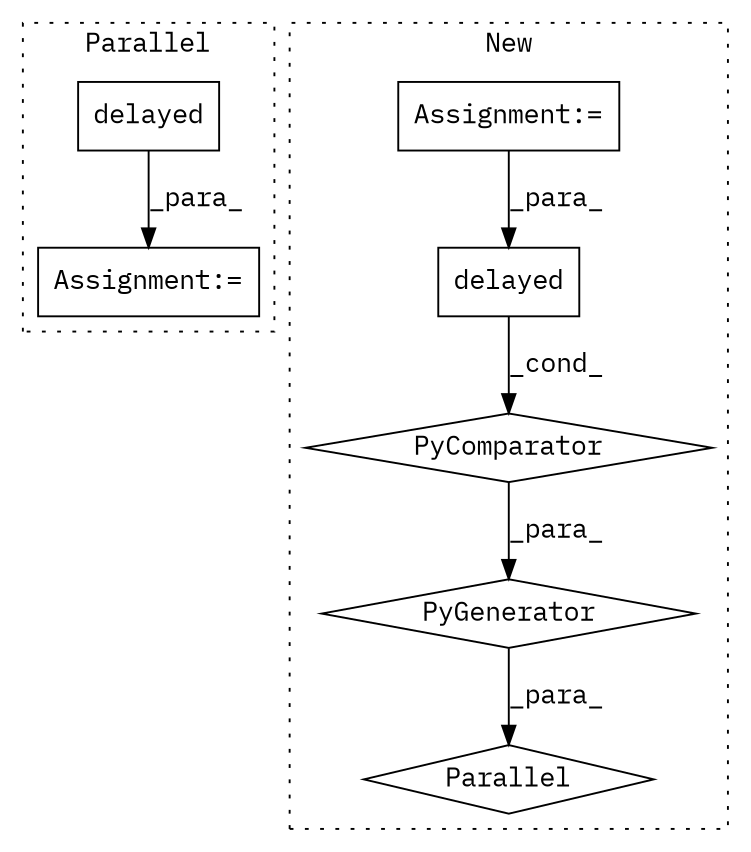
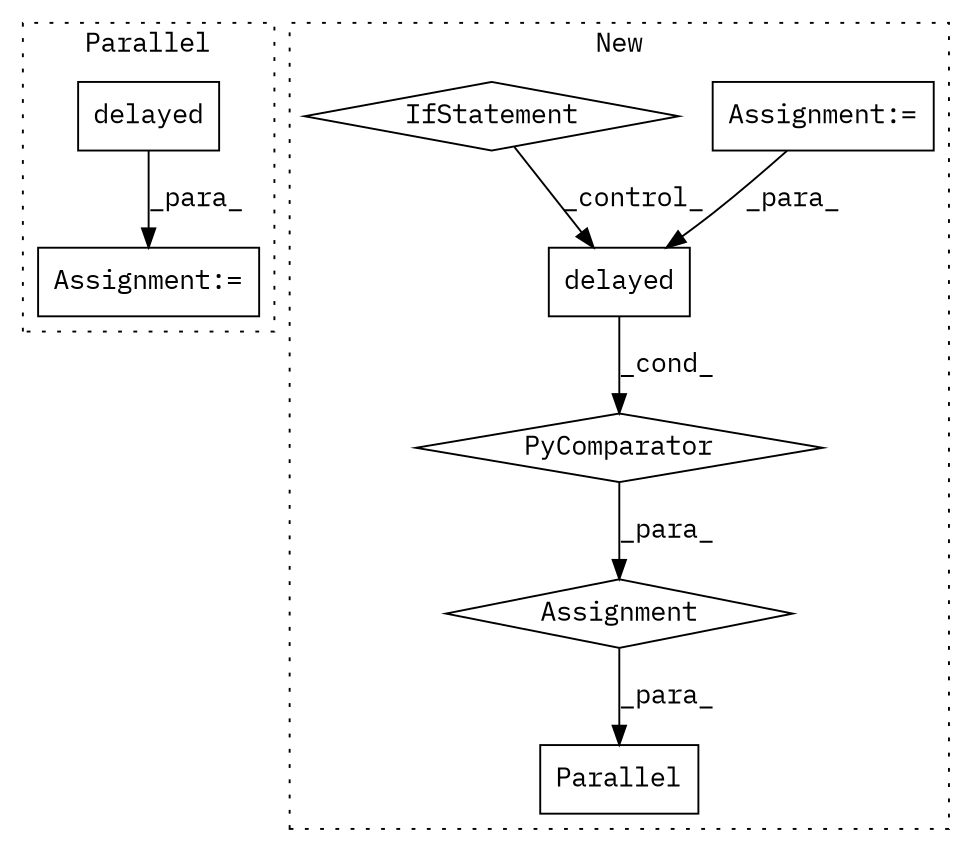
none -> (492, 116)
(509, 614) -> (619, 614)
(509, 779) -> (619, 779)
